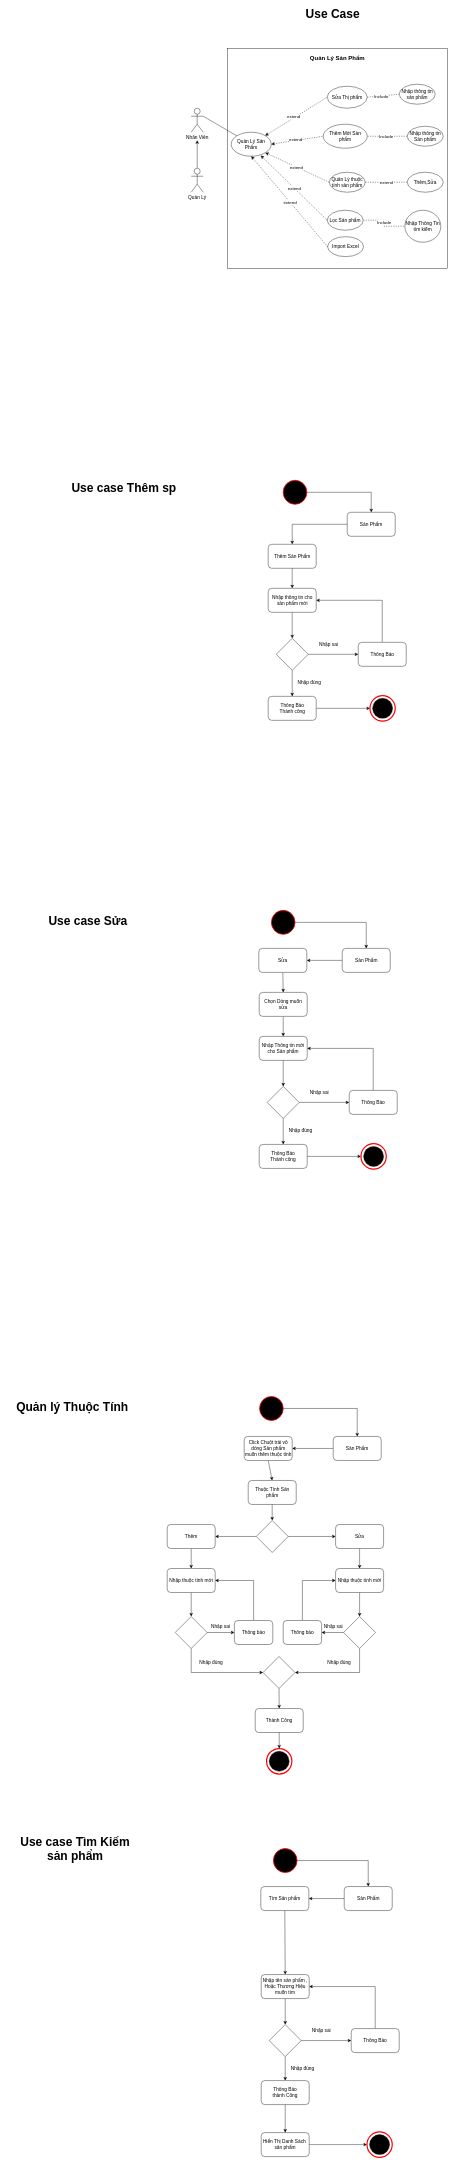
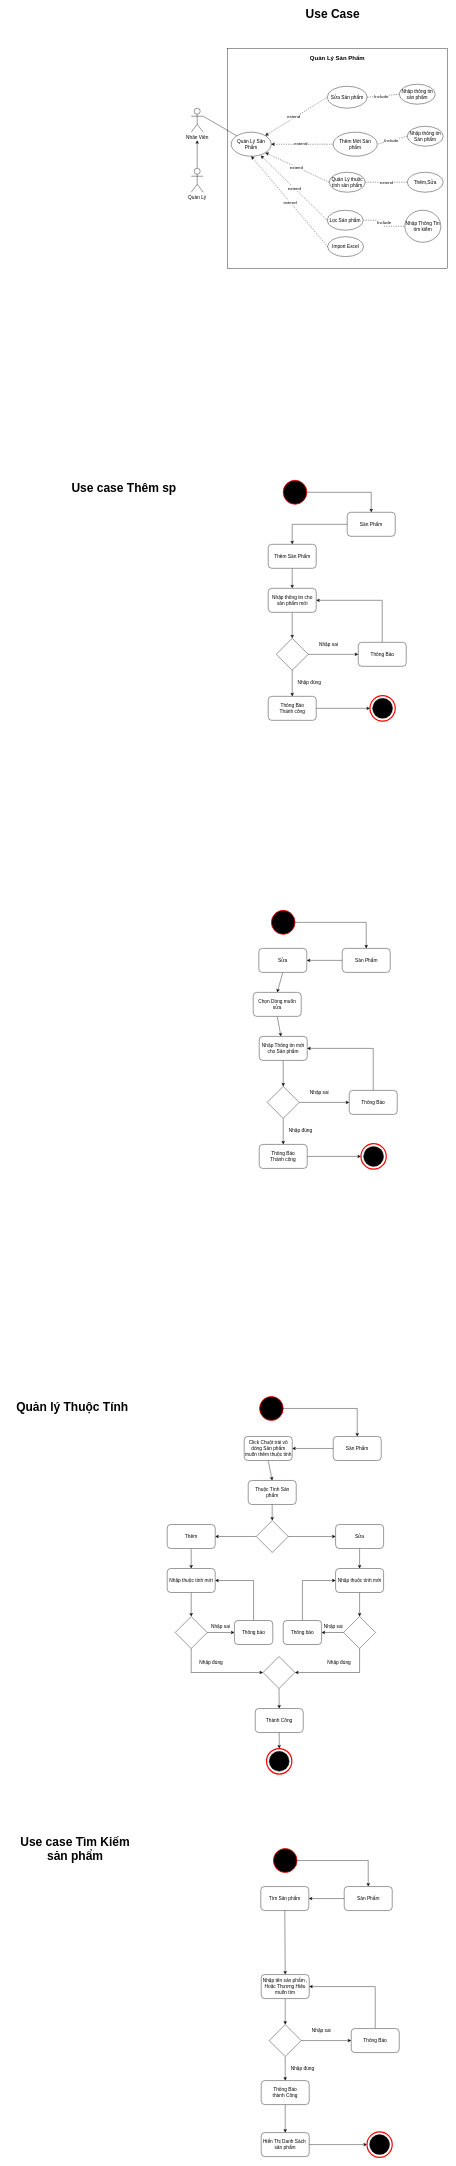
(347, 97) -> (347, 97)
(345, 136) -> (355, 144)
(88, 921) -> none
(283, 1004) -> (277, 1004)
